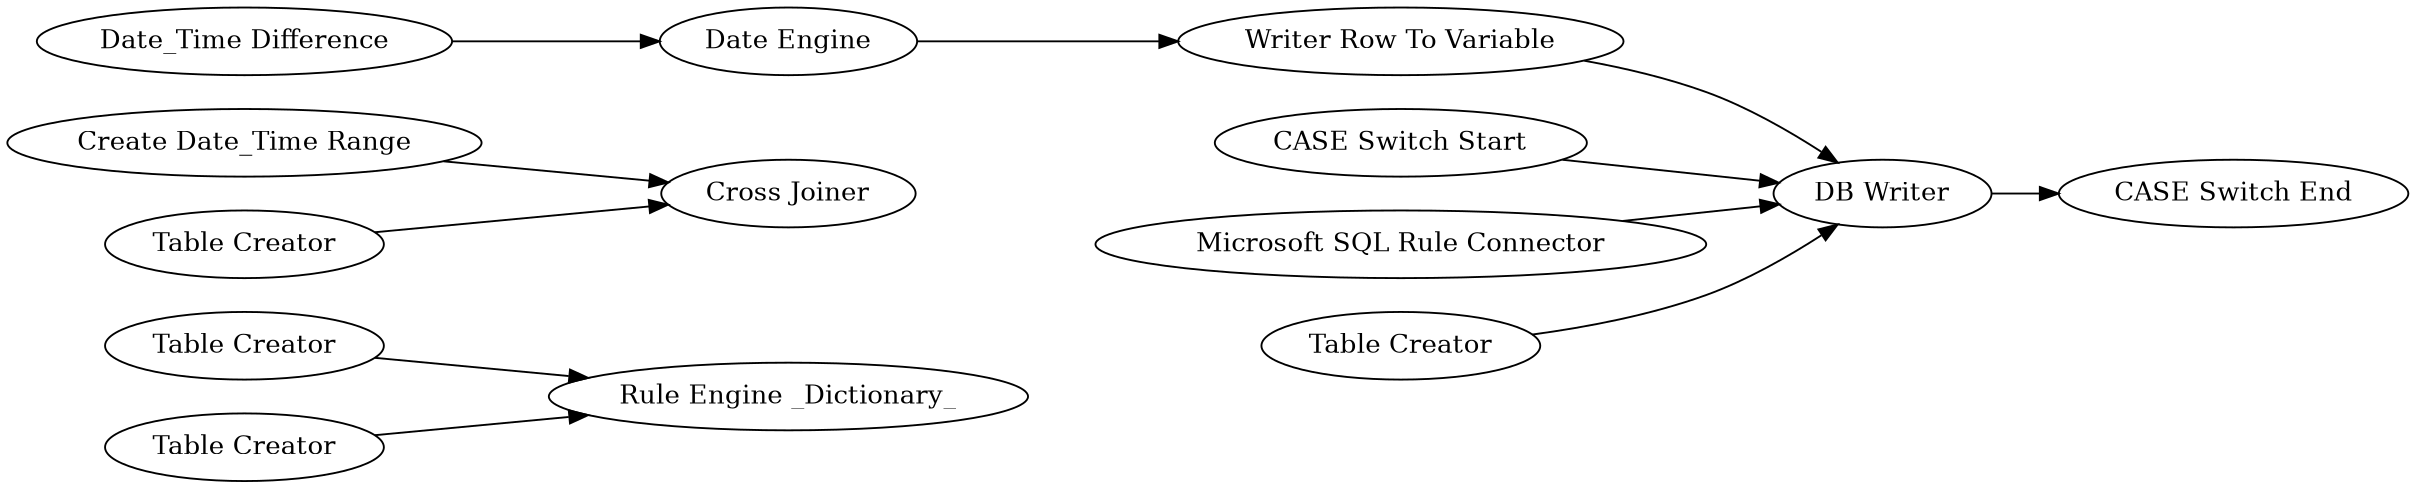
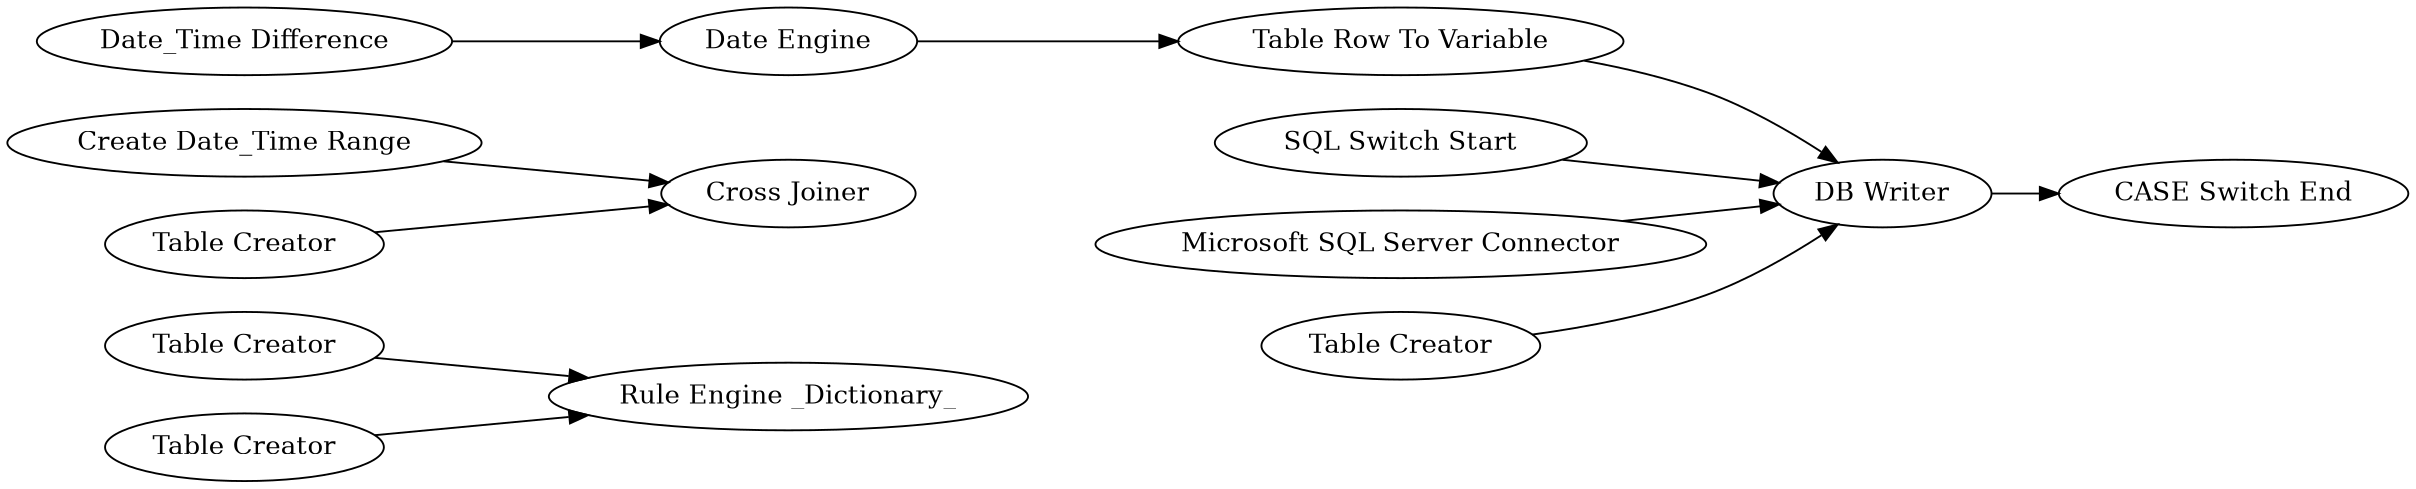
(1401, 41) -> (1401, 41)
(1401, 143) -> (1401, 143)
(1401, 244) -> (1401, 244)
